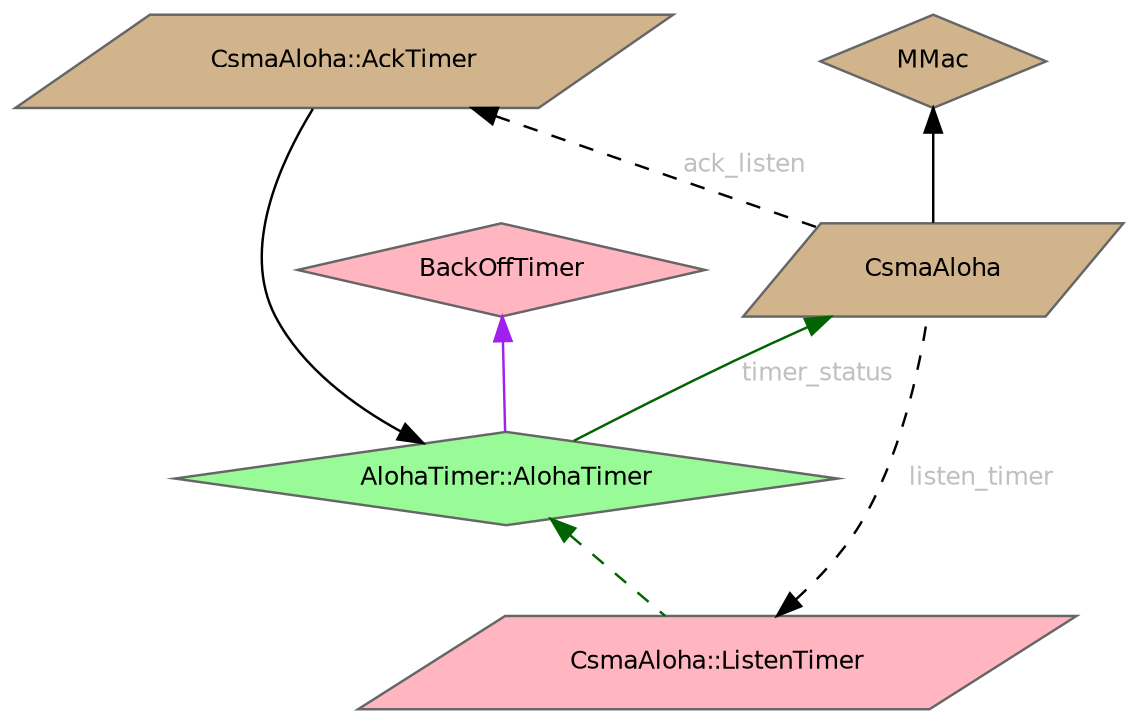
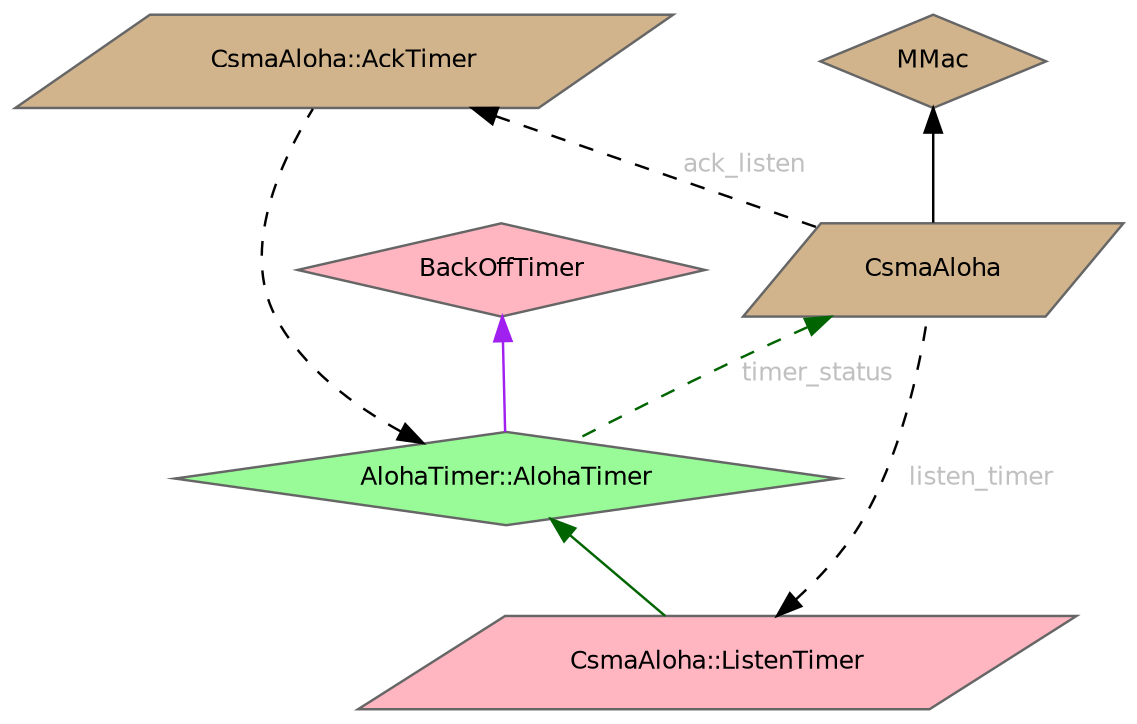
(267, 294) -> (267, 294)
(690, 382) -> (690, 382)
(618, 576) -> (618, 576)
